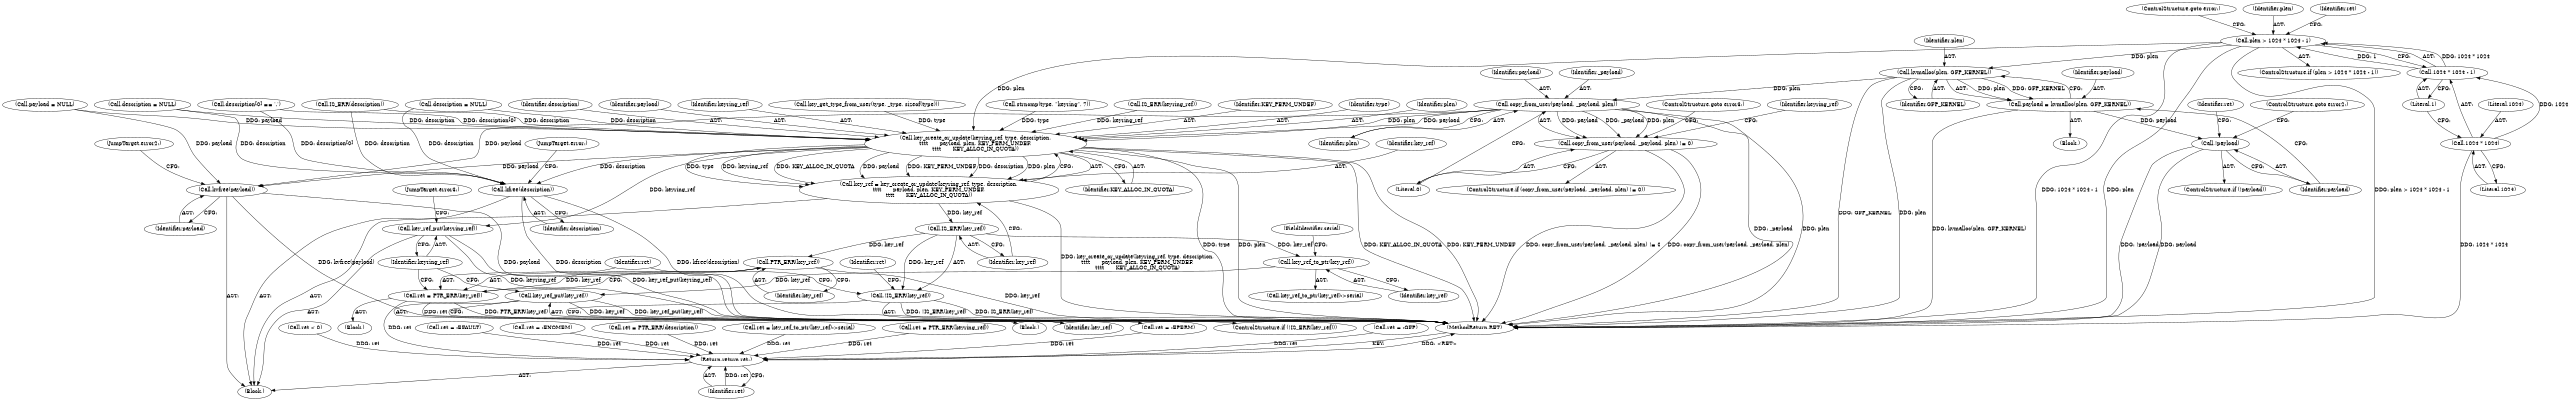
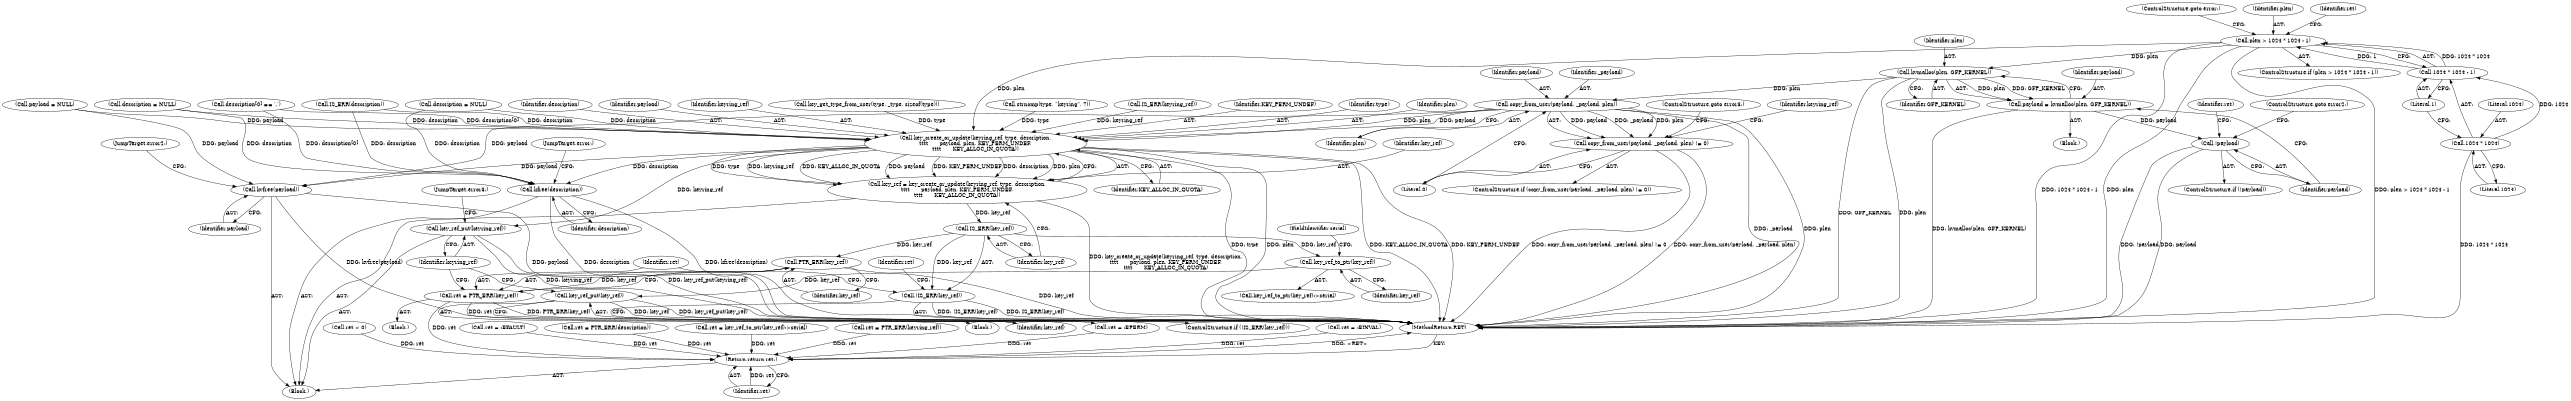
(543, 328) -> none
(1396, 328) -> (1354, 328)
